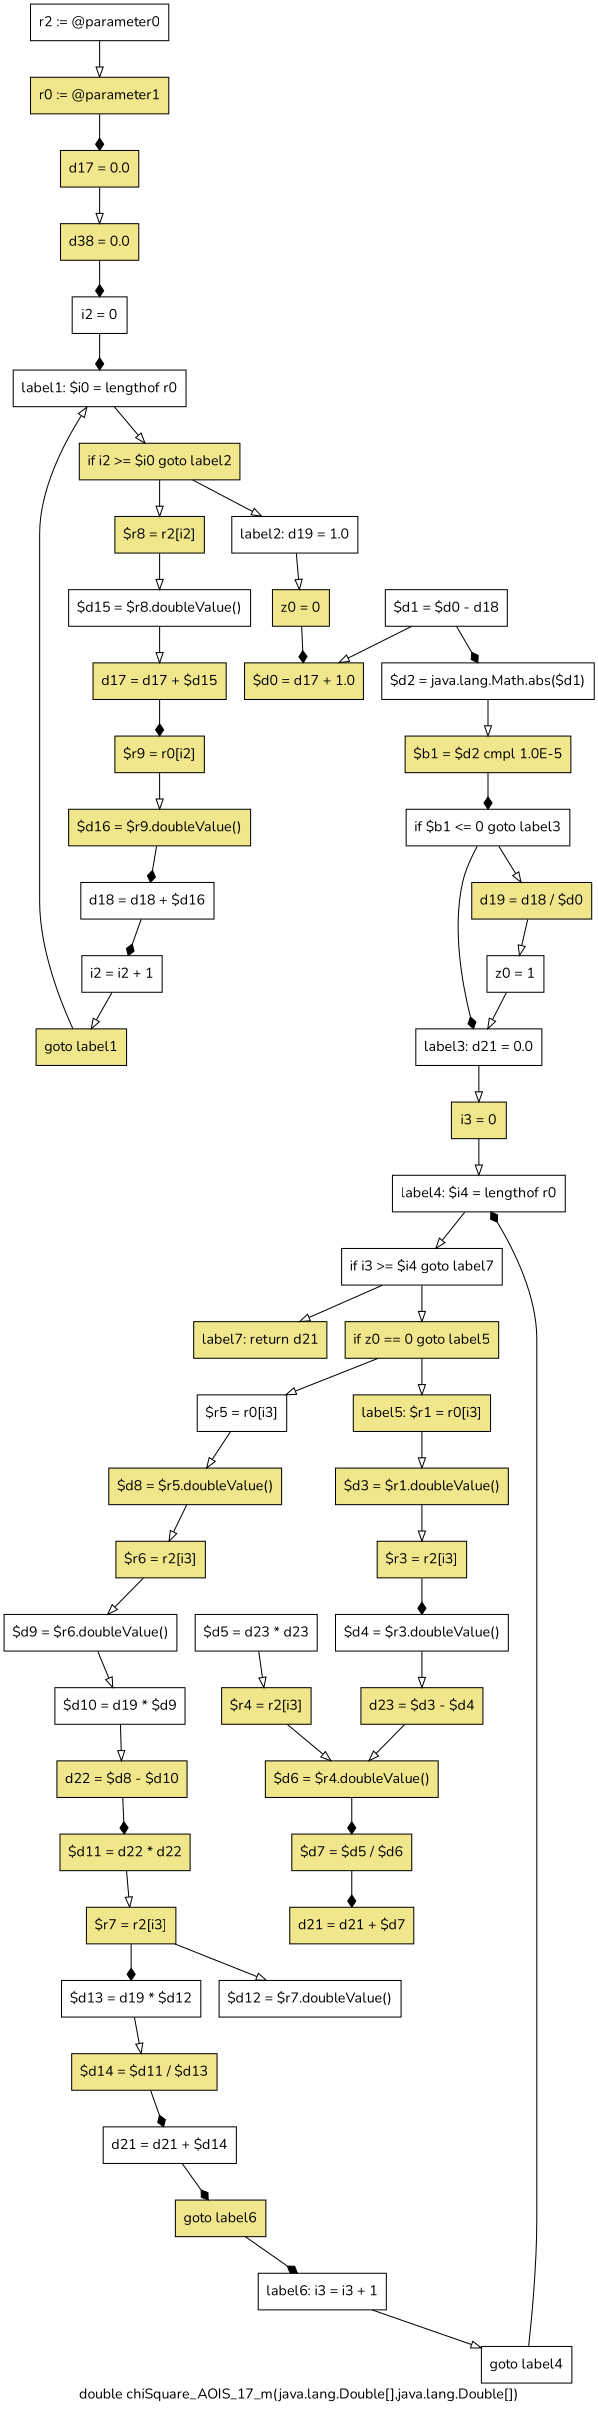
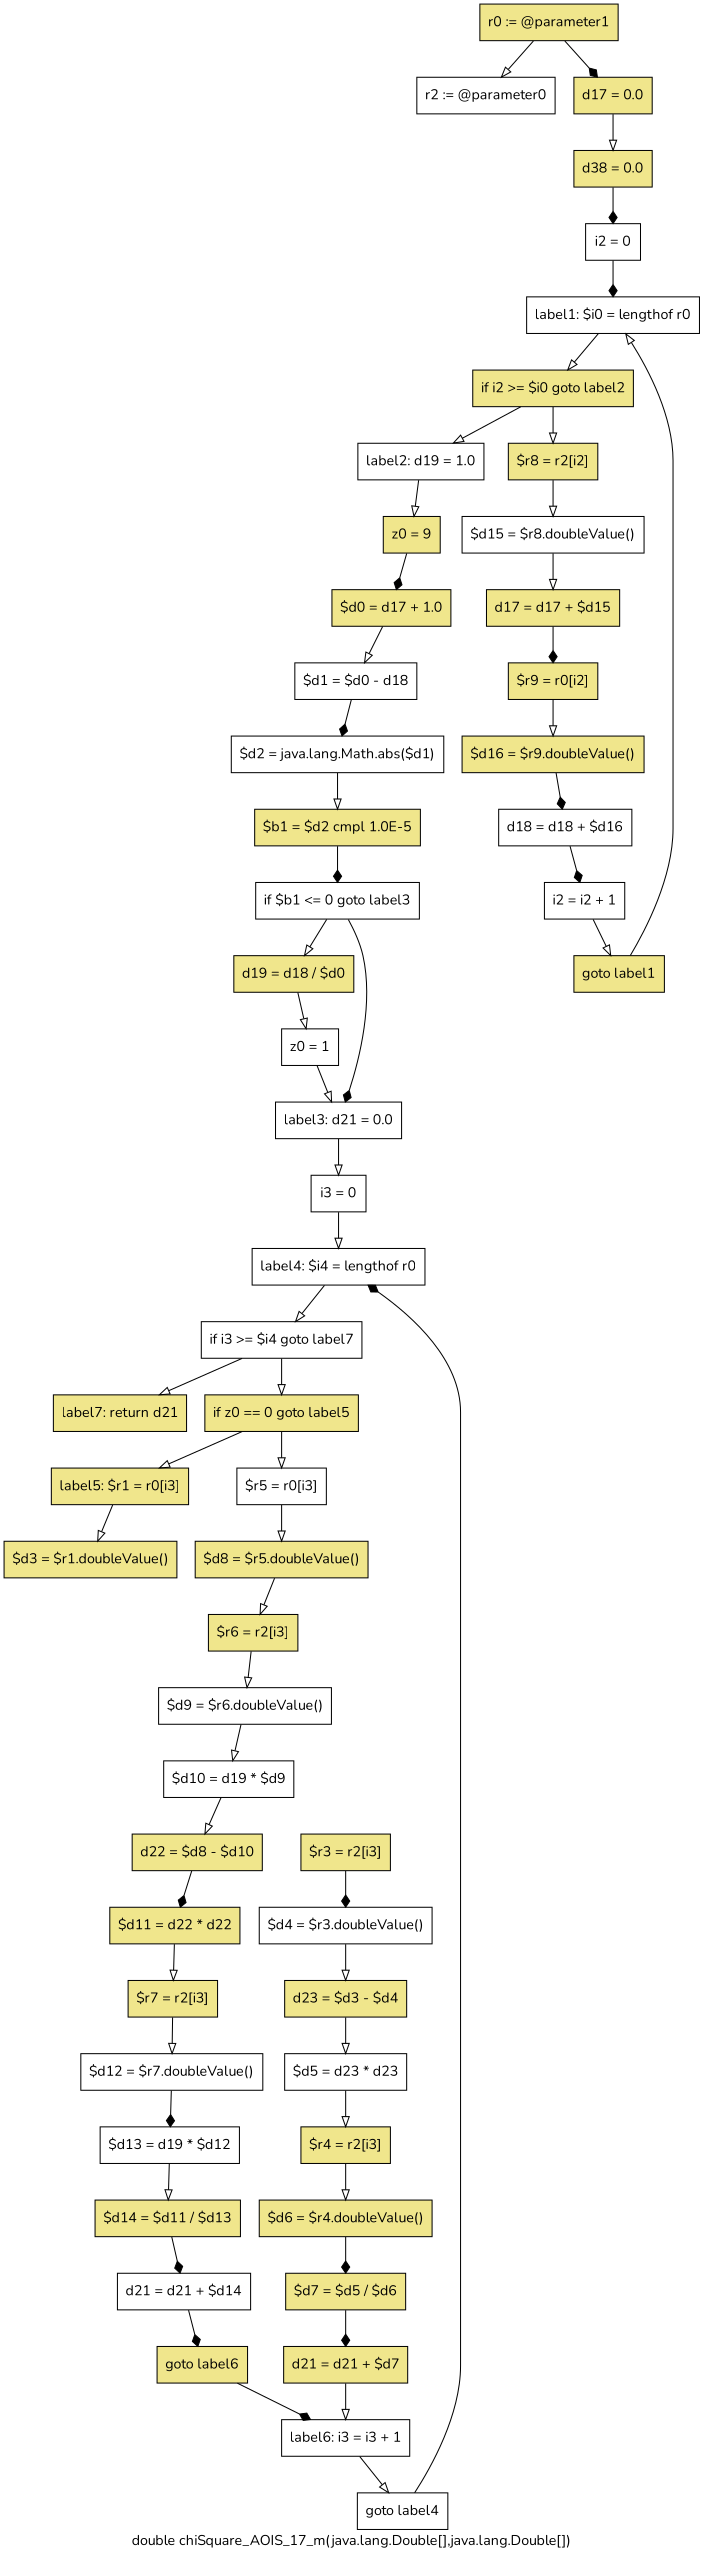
(100, 54) -> (521, 55)
(301, 608) -> (412, 535)
(380, 642) -> (376, 640)
(479, 1120) -> (339, 1194)
(422, 1518) -> none
(390, 1739) -> (346, 2030)
(131, 1956) -> (171, 2103)
none -> (346, 2396)
